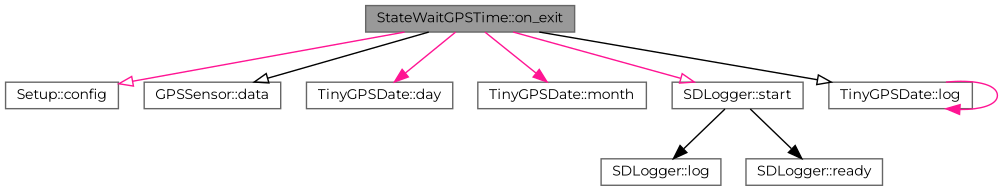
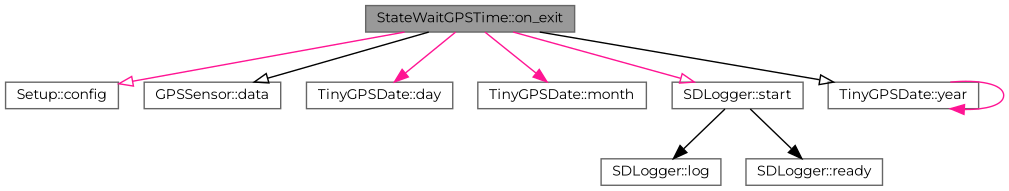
(901, 95) -> (903, 95)
